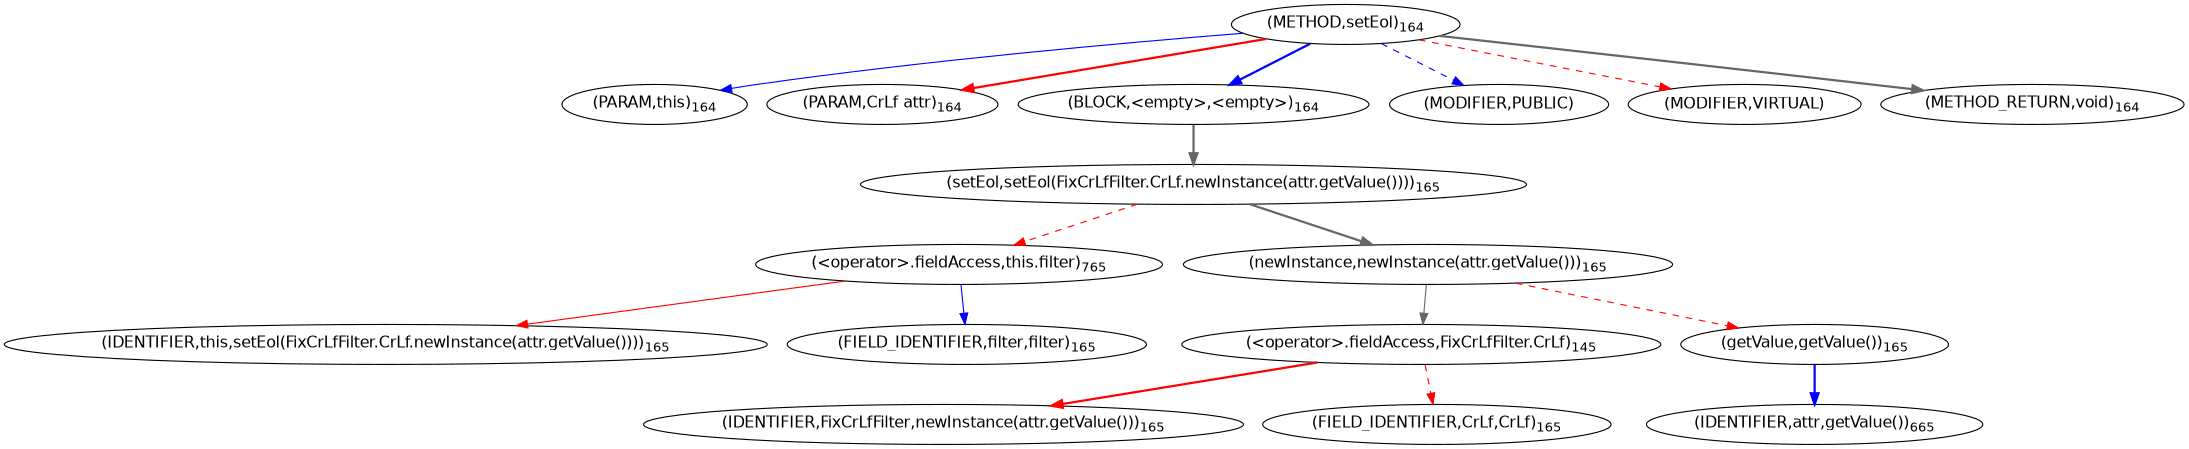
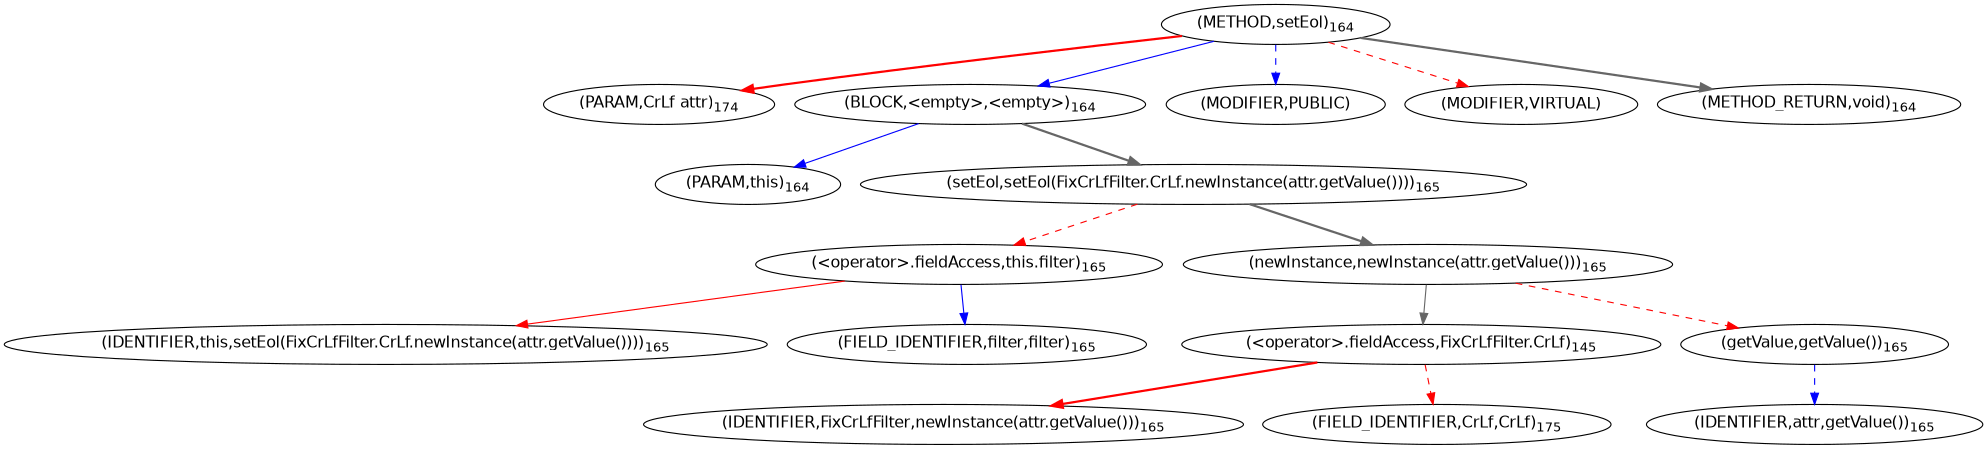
(987, 57) -> (862, 144)
(1275, 62) -> (1132, 62)
(950, 103) -> (726, 103)
(1094, 263) -> (1094, 263)
(1815, 379) -> (1815, 379)
(1549, 423) -> (1549, 423)
(1922, 423) -> (1922, 423)
